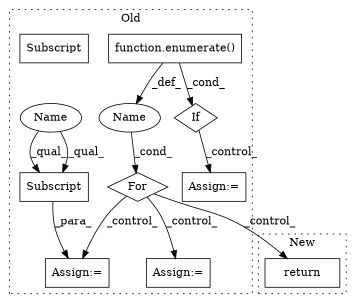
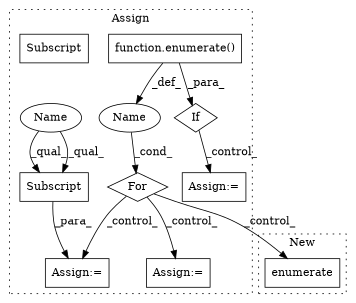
(131, 19) -> (131, 19)
(206, 83) -> (206, 83)
(302, 273) -> (302, 273)
